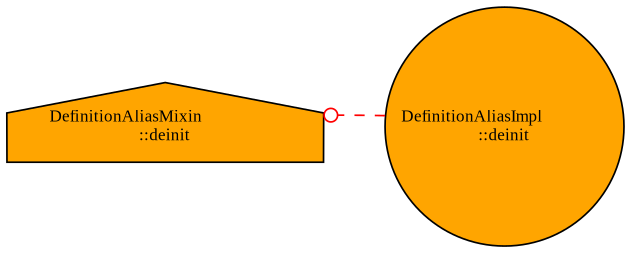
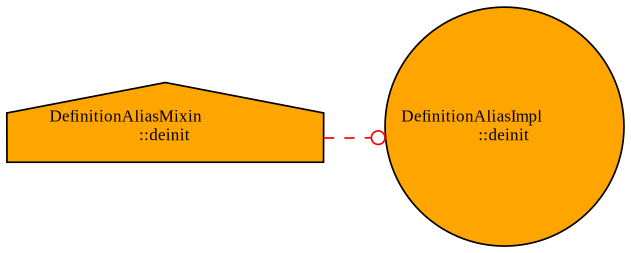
(361, 115) -> (348, 138)
